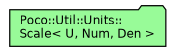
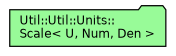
(88, 28) -> (88, 28)
